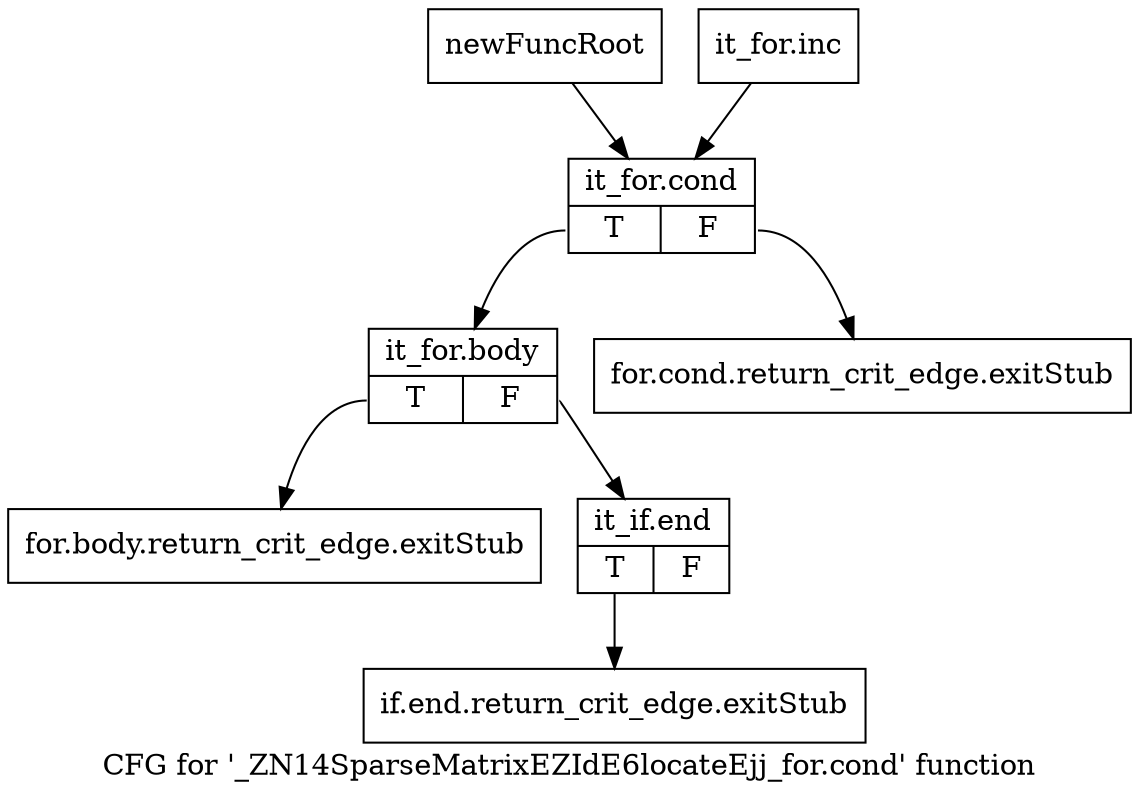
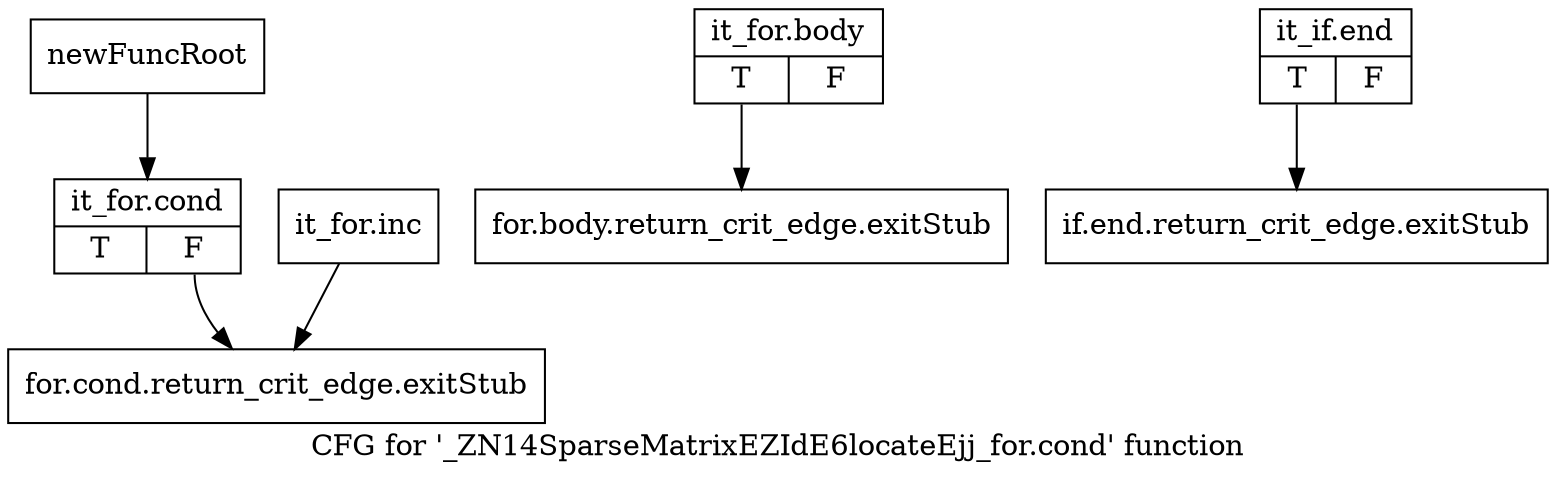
(729, 112) -> (322, 297)
(513, 257) -> none
(586, 441) -> none
